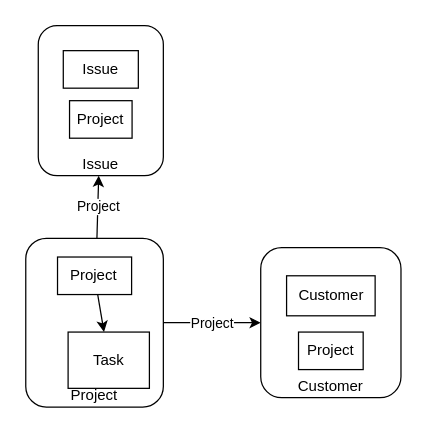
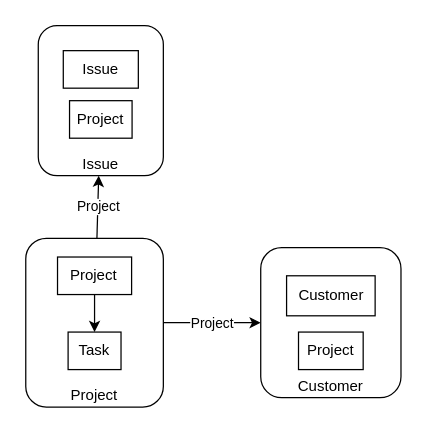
(109, 360) -> (94, 351)
